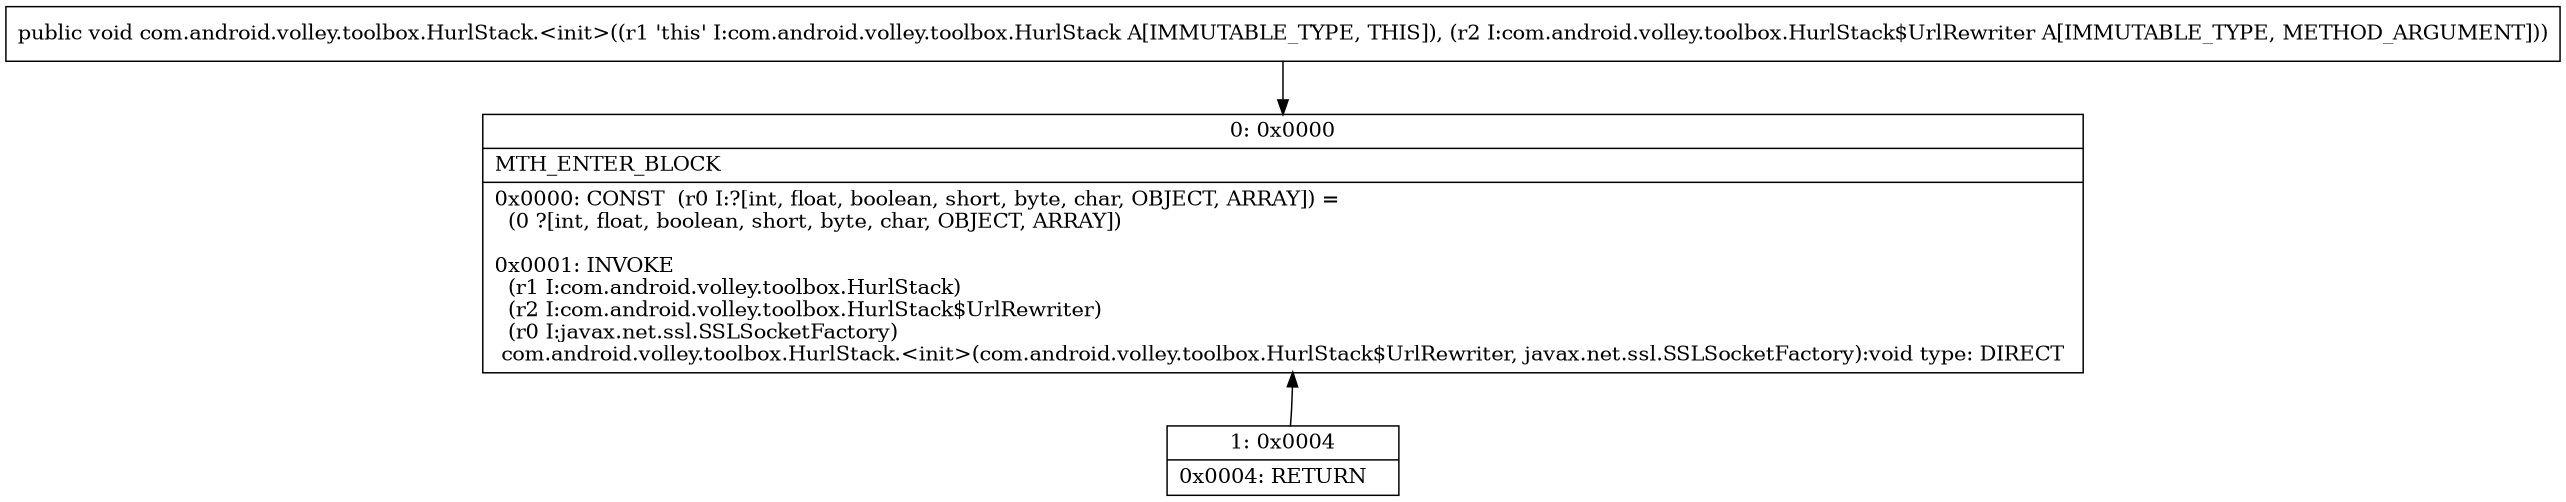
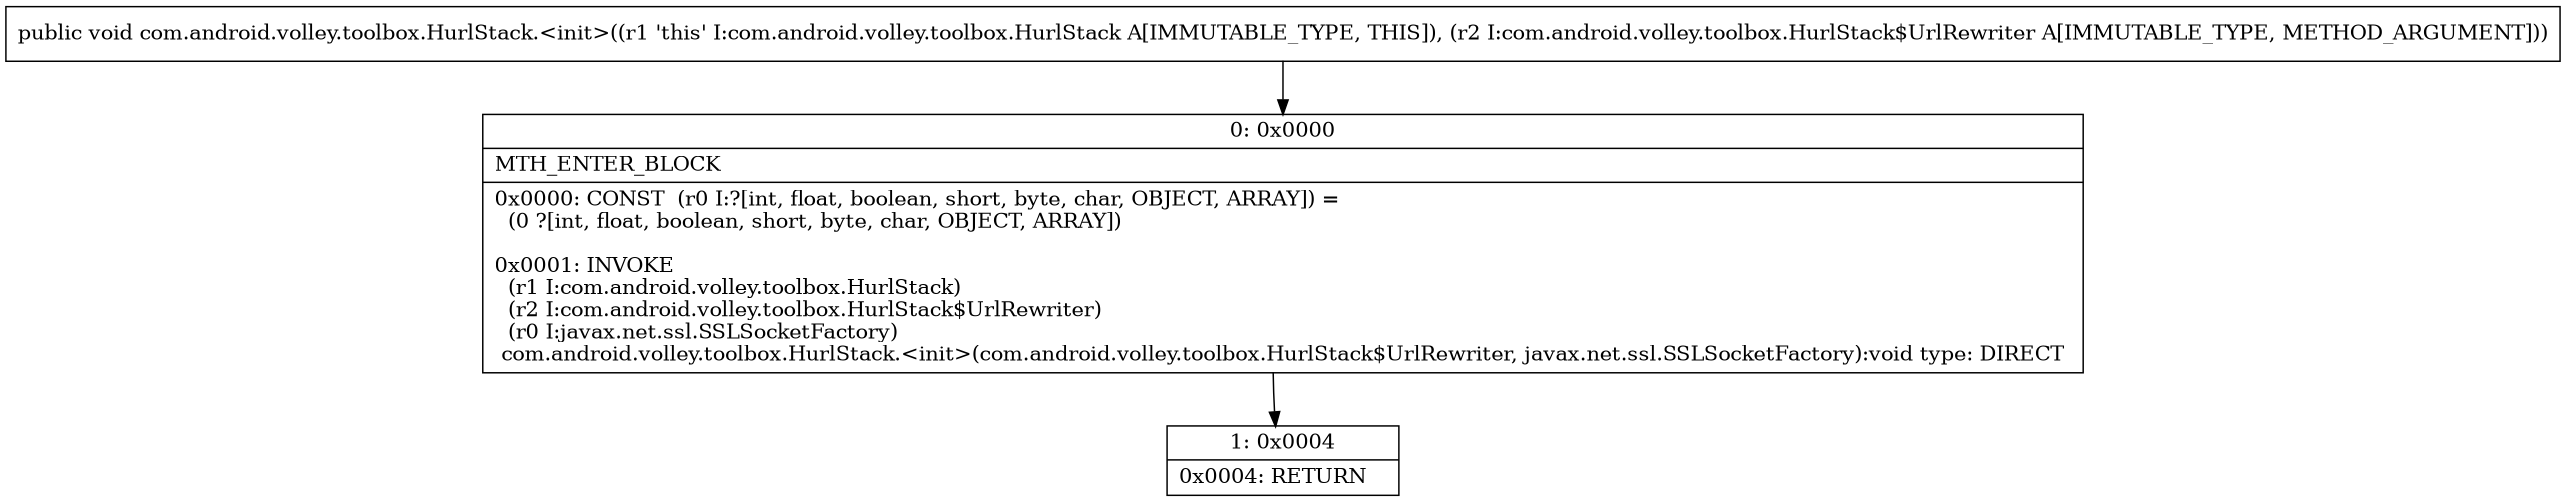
(1292, 407) -> (1274, 392)
